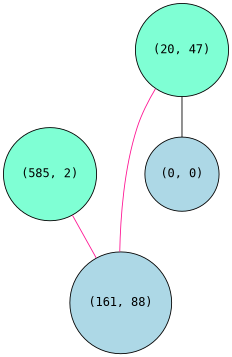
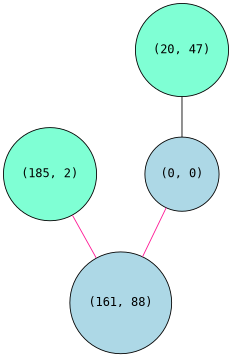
(127, 168) -> (154, 232)
(50, 174) -> (50, 174)
